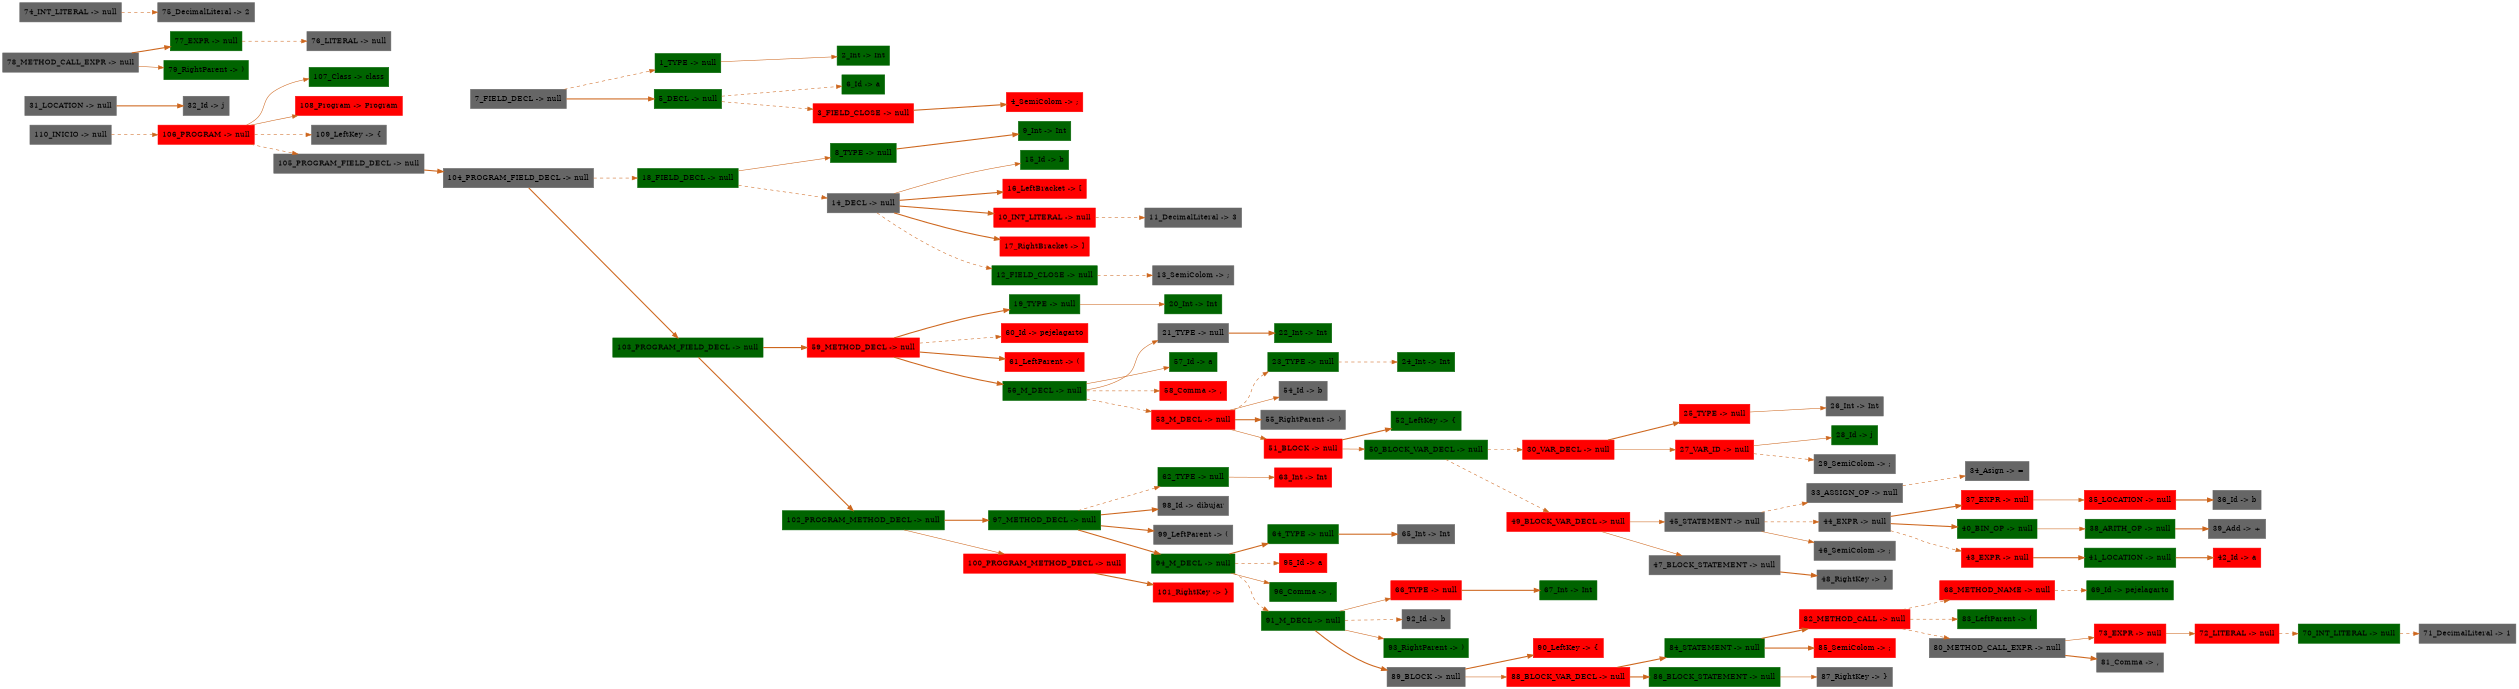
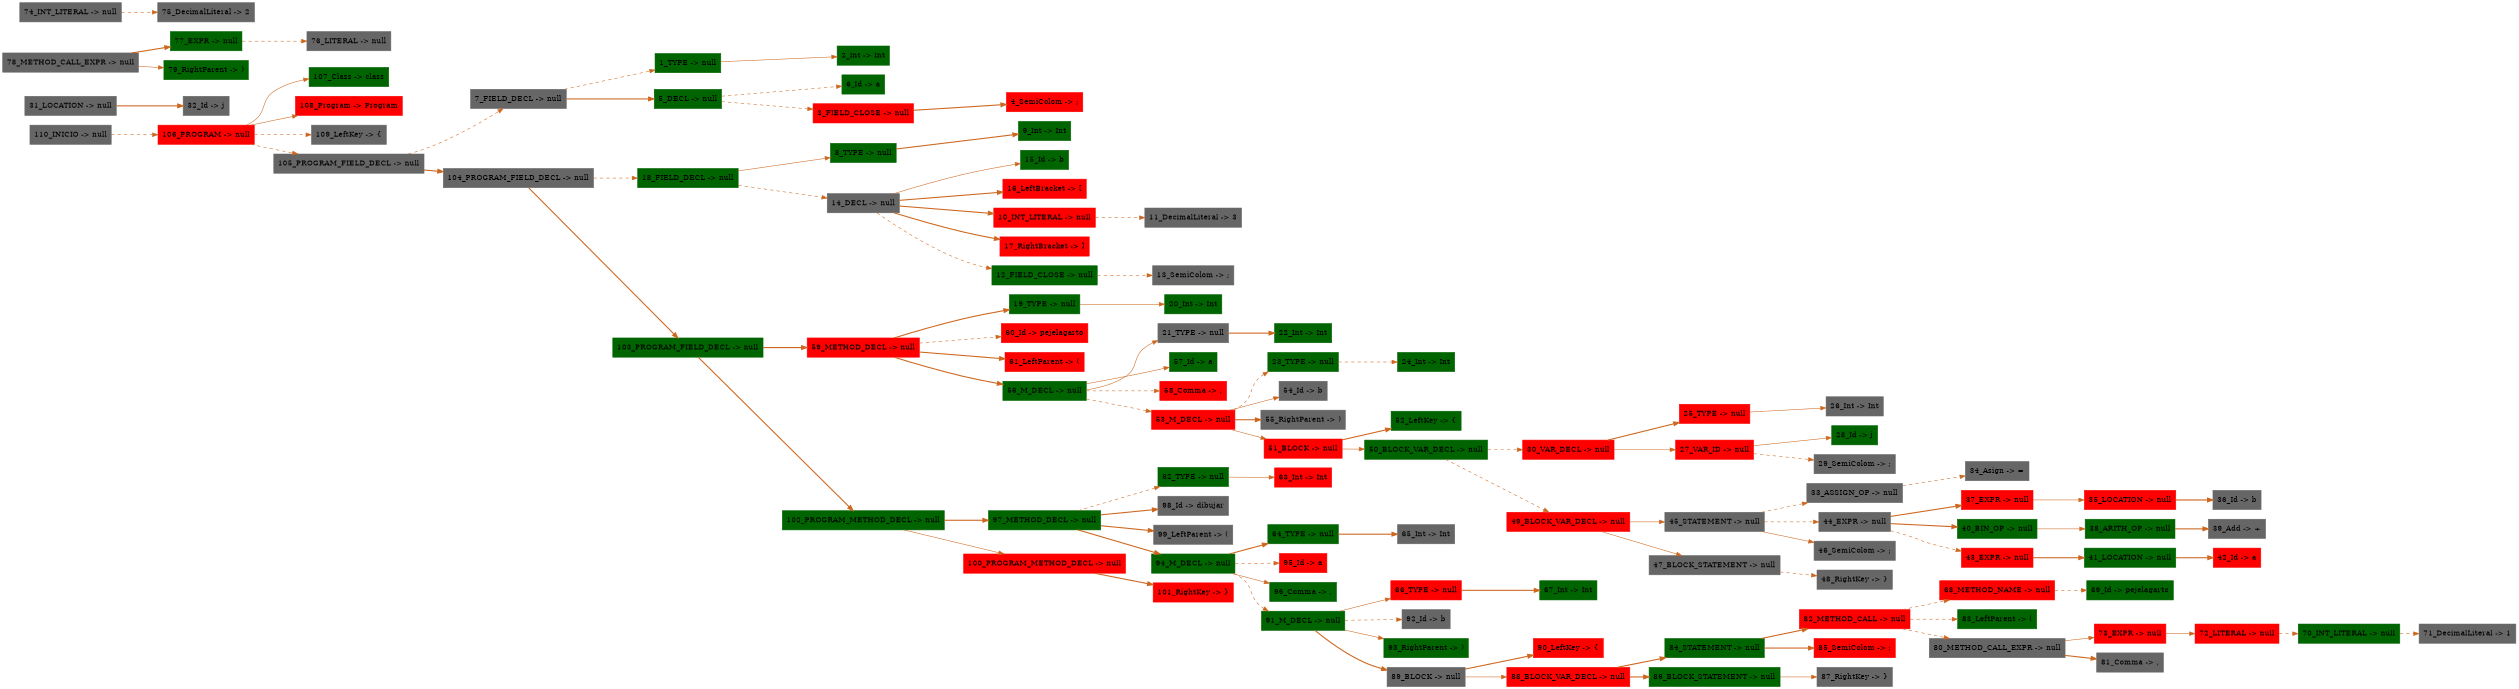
none -> (455, 136)
(1796, 574) -> (1796, 574)
